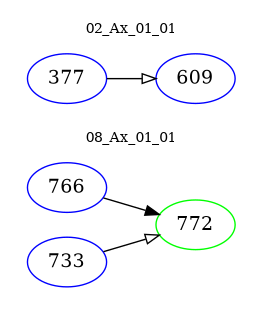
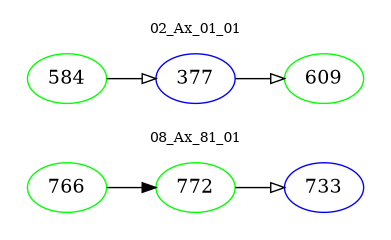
none -> (67, 79)
(196, 79) -> (324, 79)
(131, 139) -> (196, 139)
(67, 188) -> (67, 188)
(125, 245) -> (253, 188)
